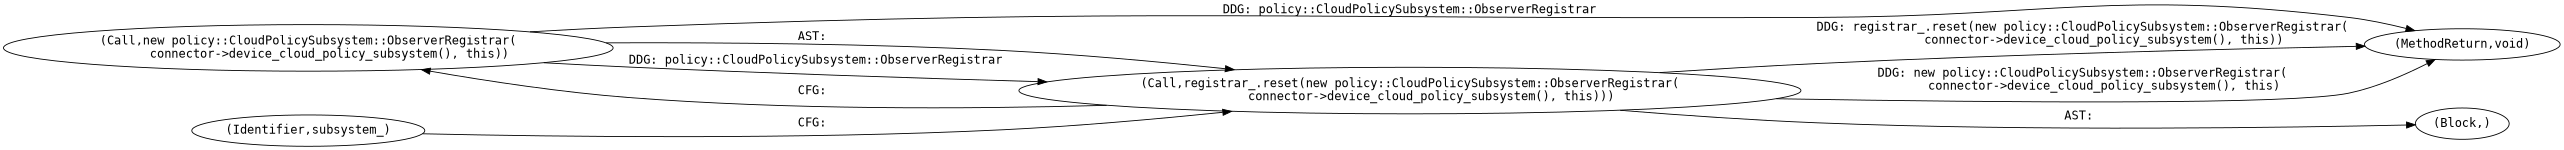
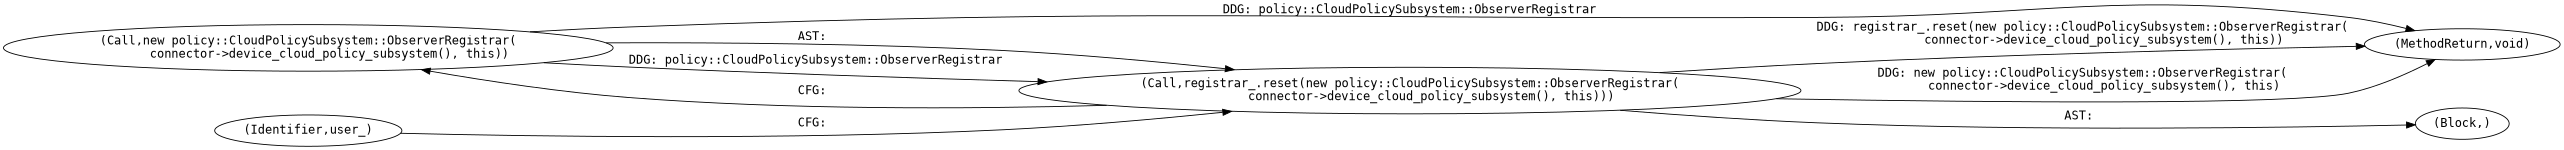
(308, 131) -> (308, 131)
